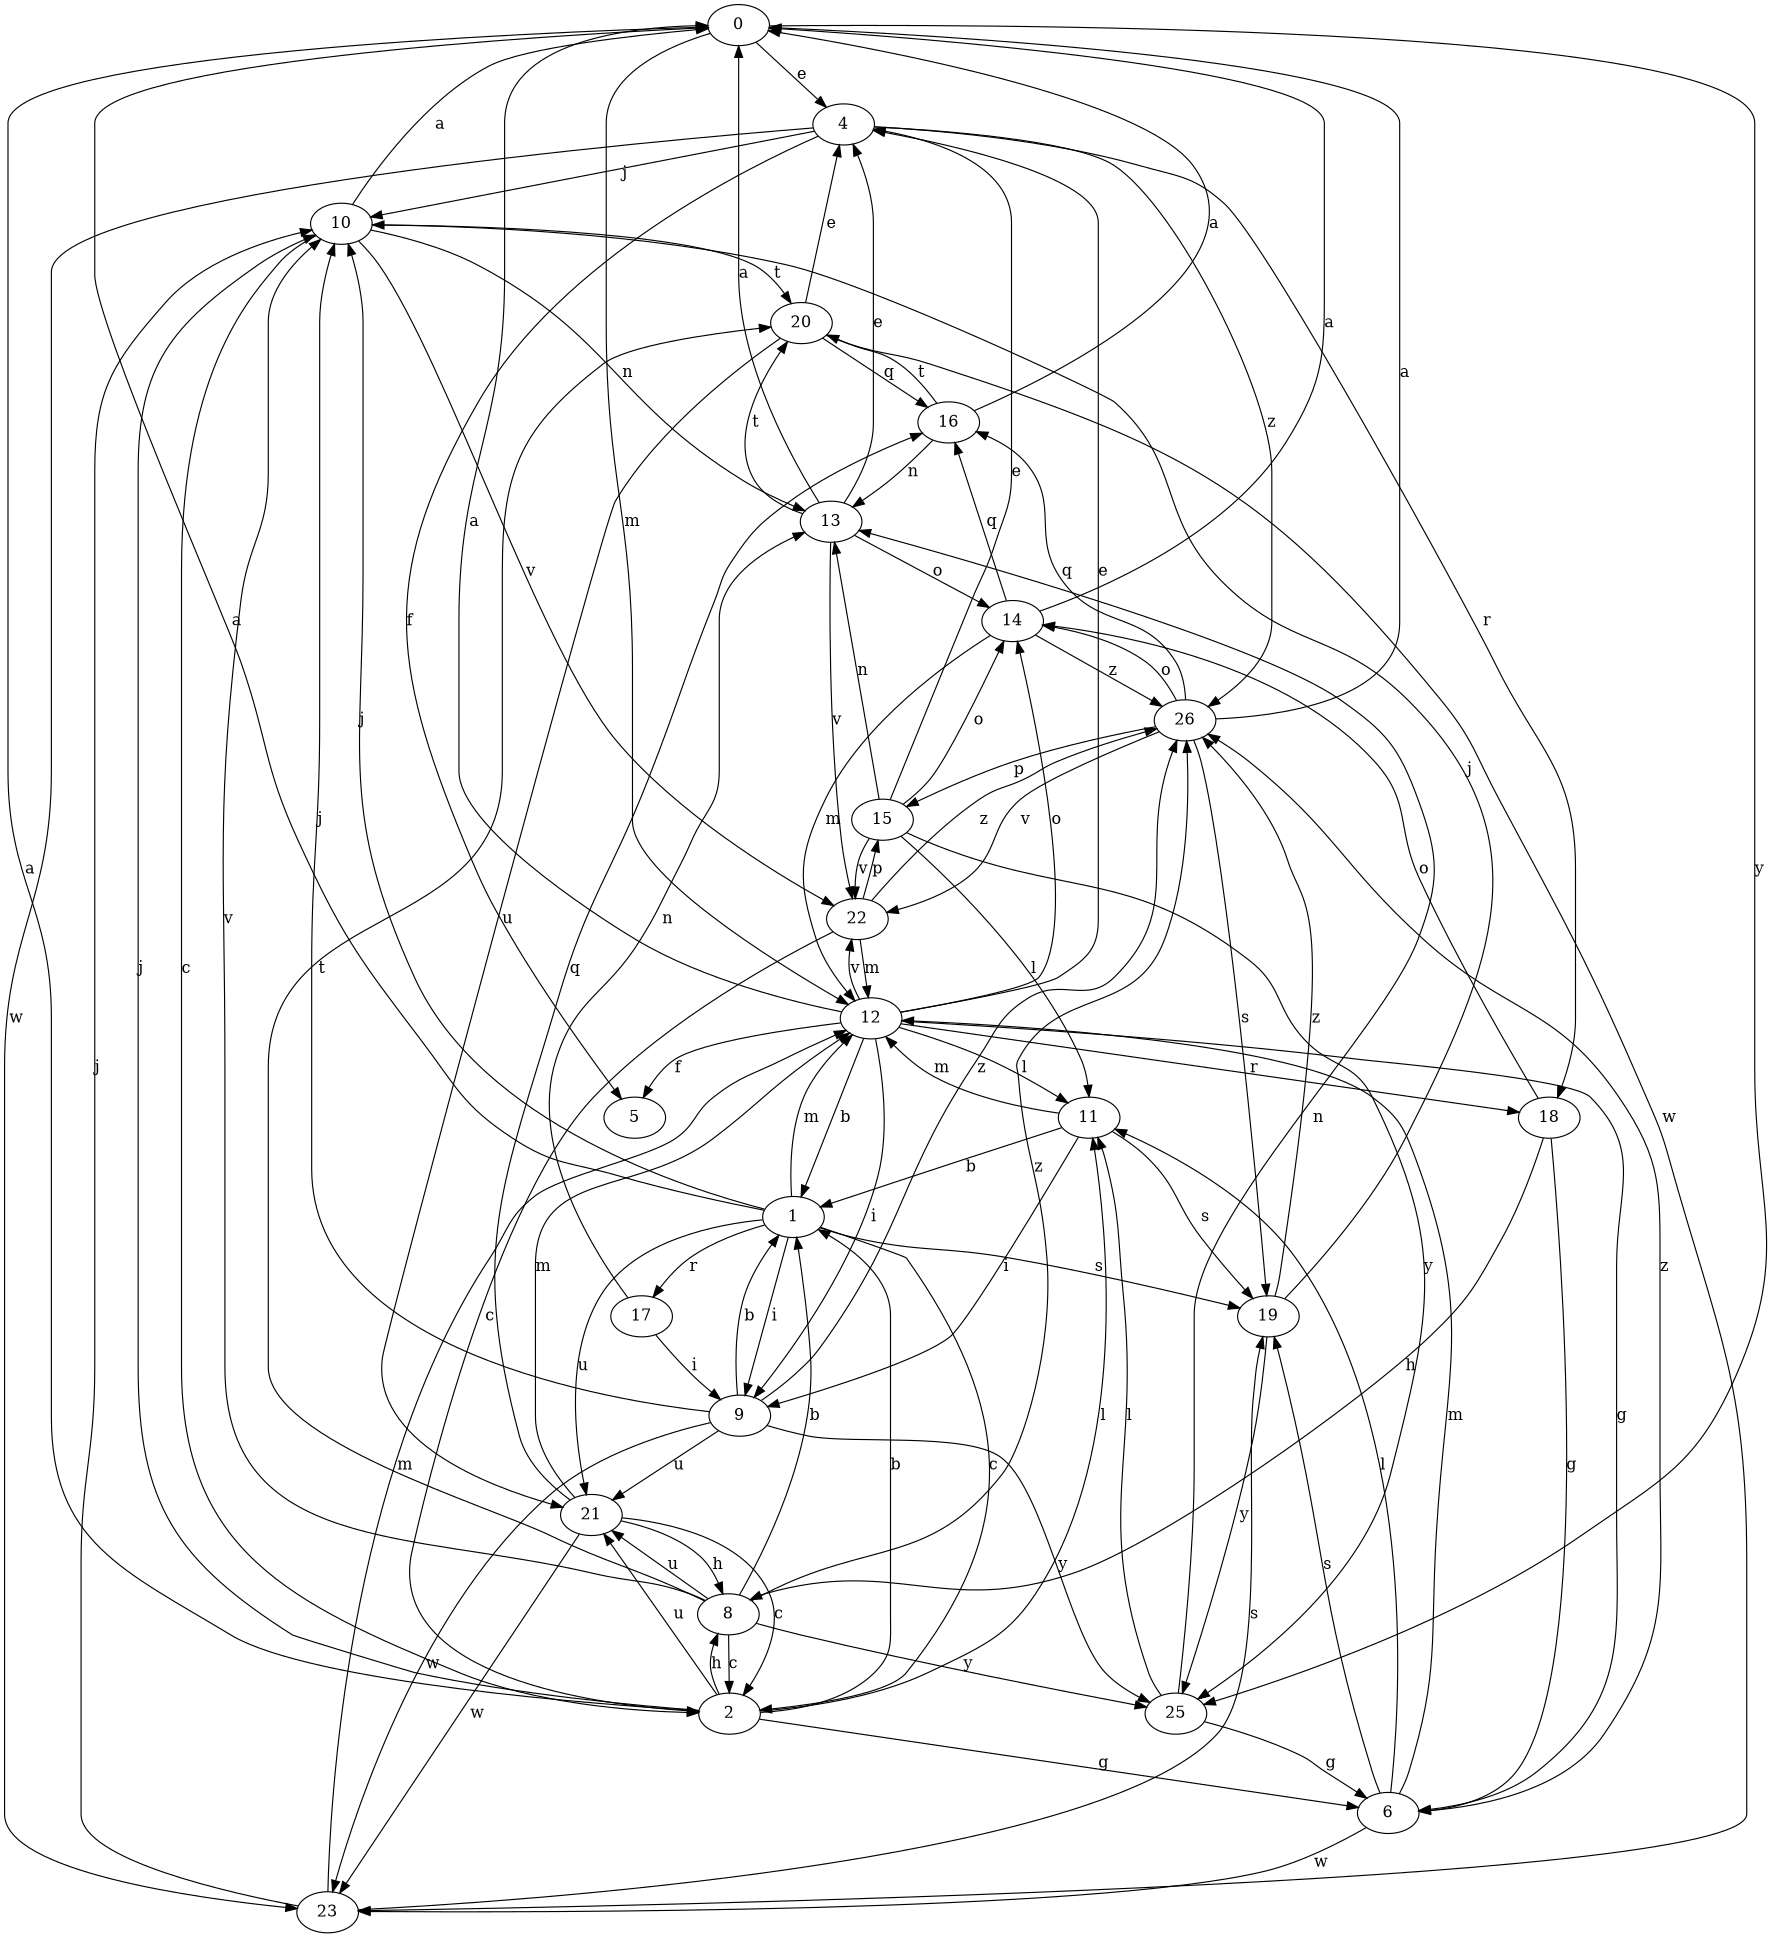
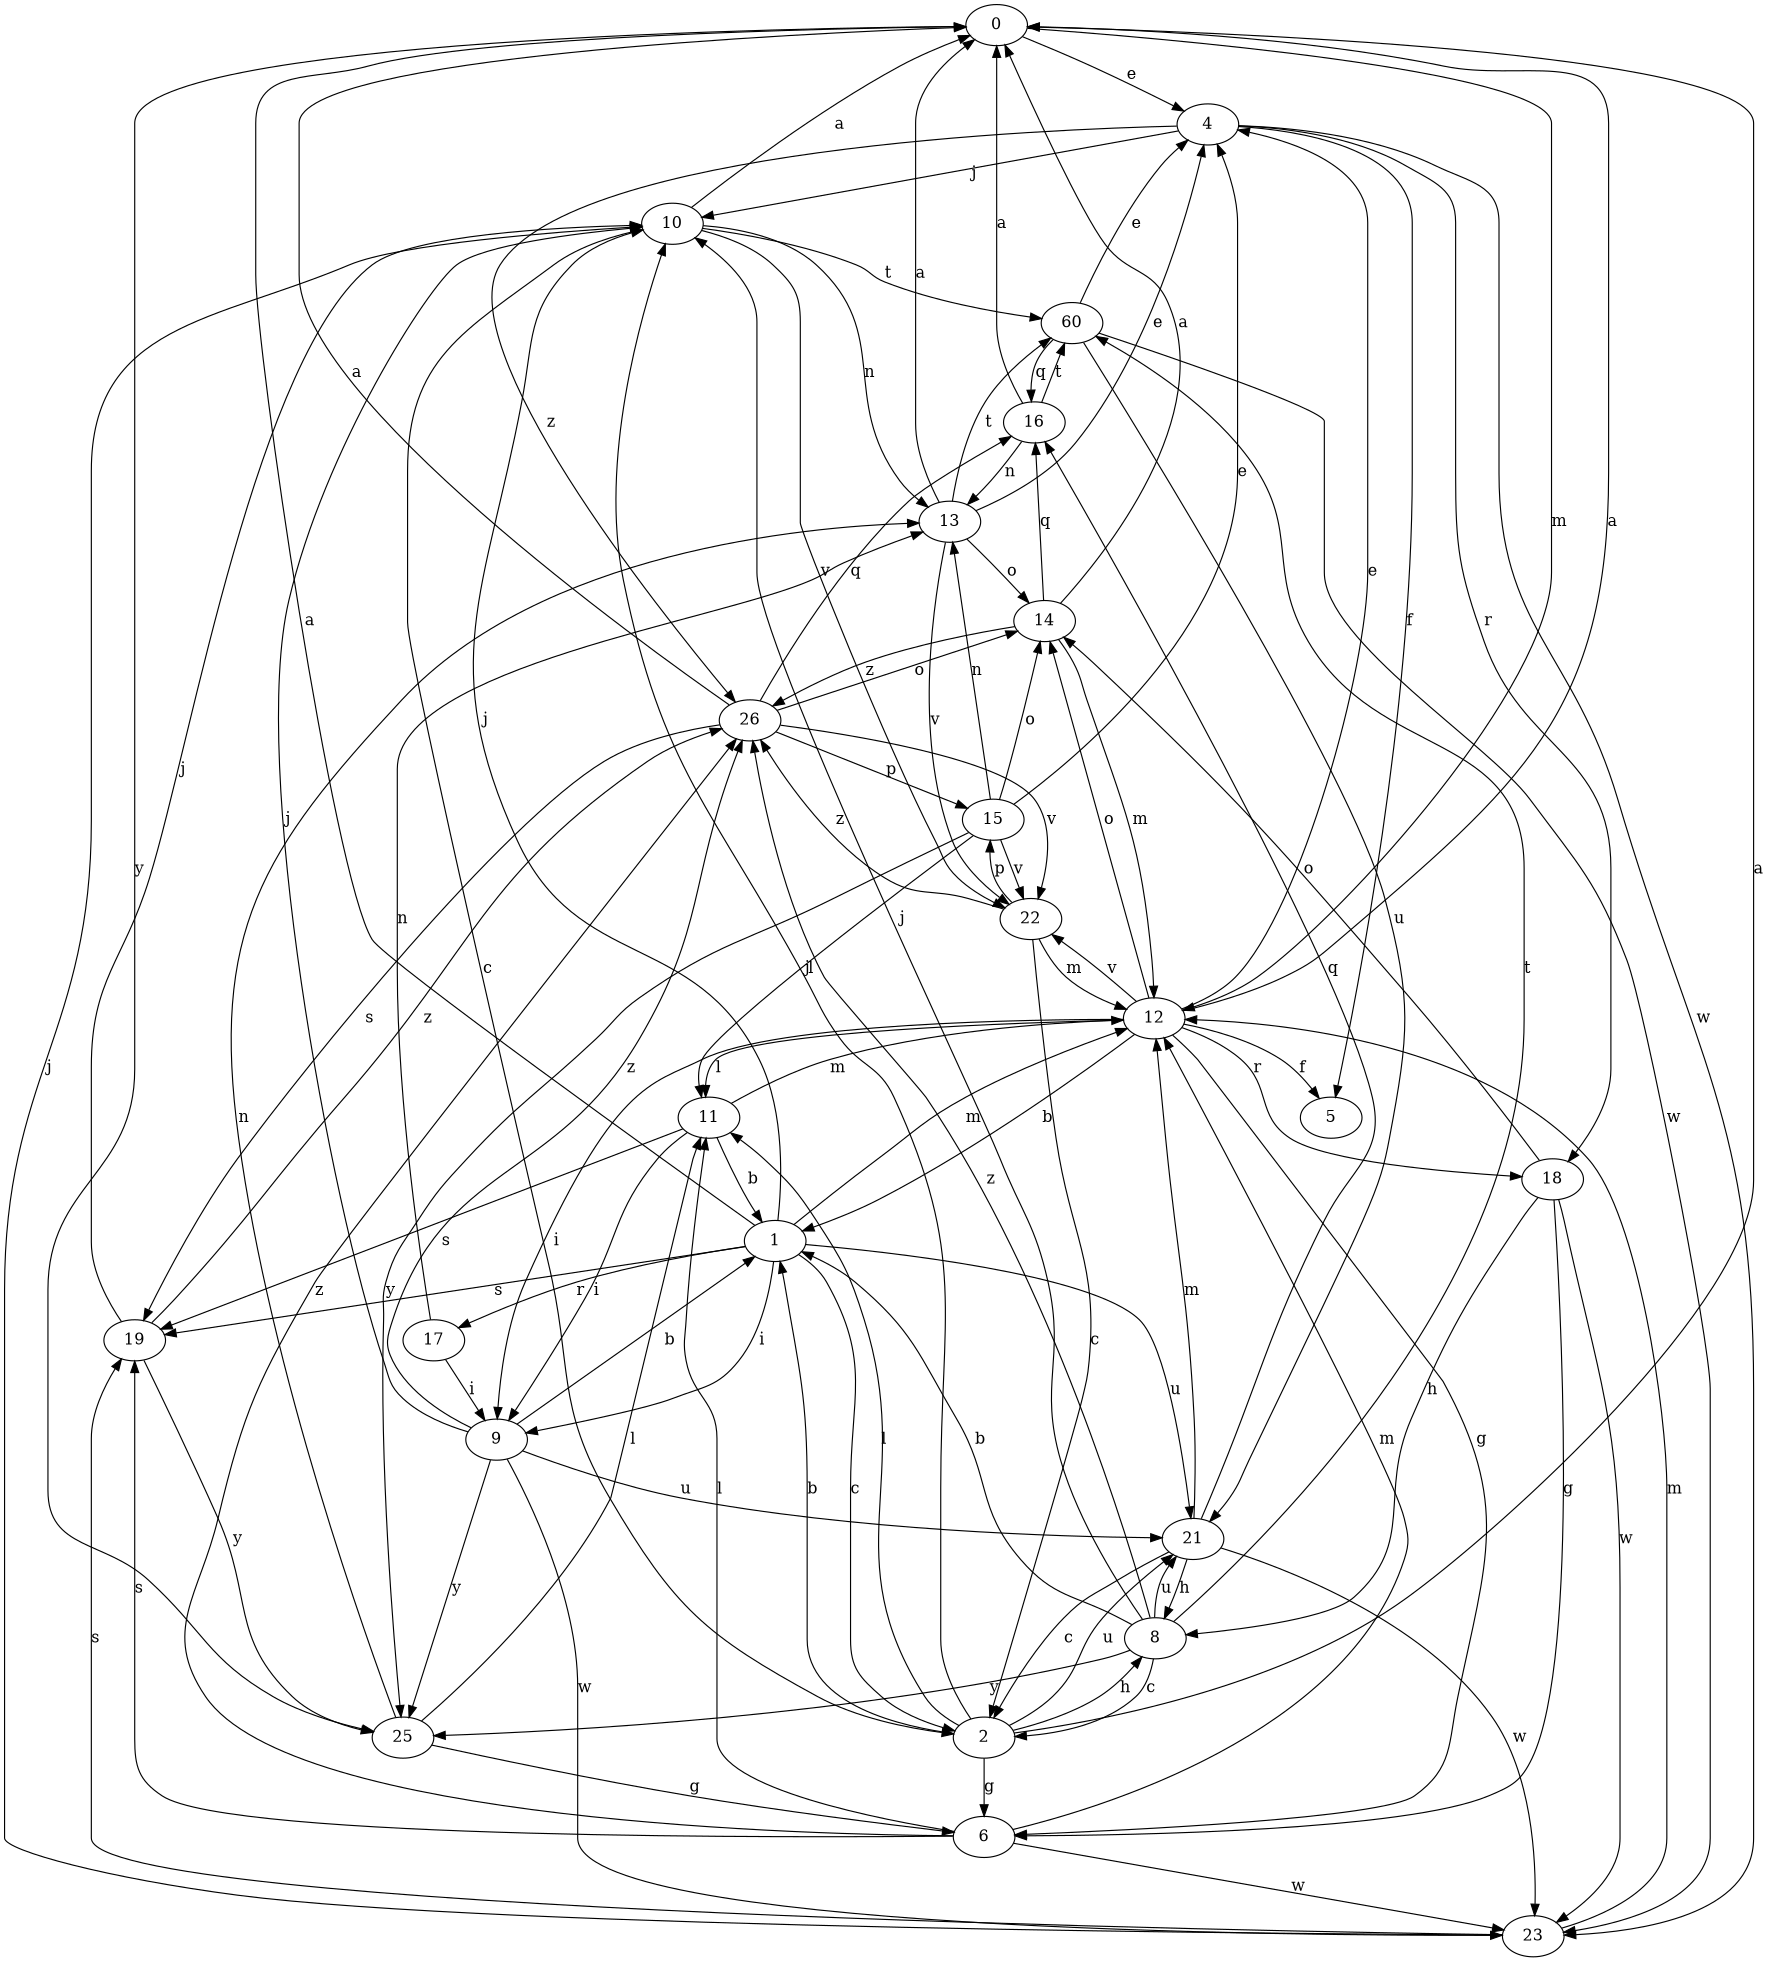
(801, 323) -> (1072, 323)
(229, 919) -> (902, 919)
none -> (1620, 1565)
